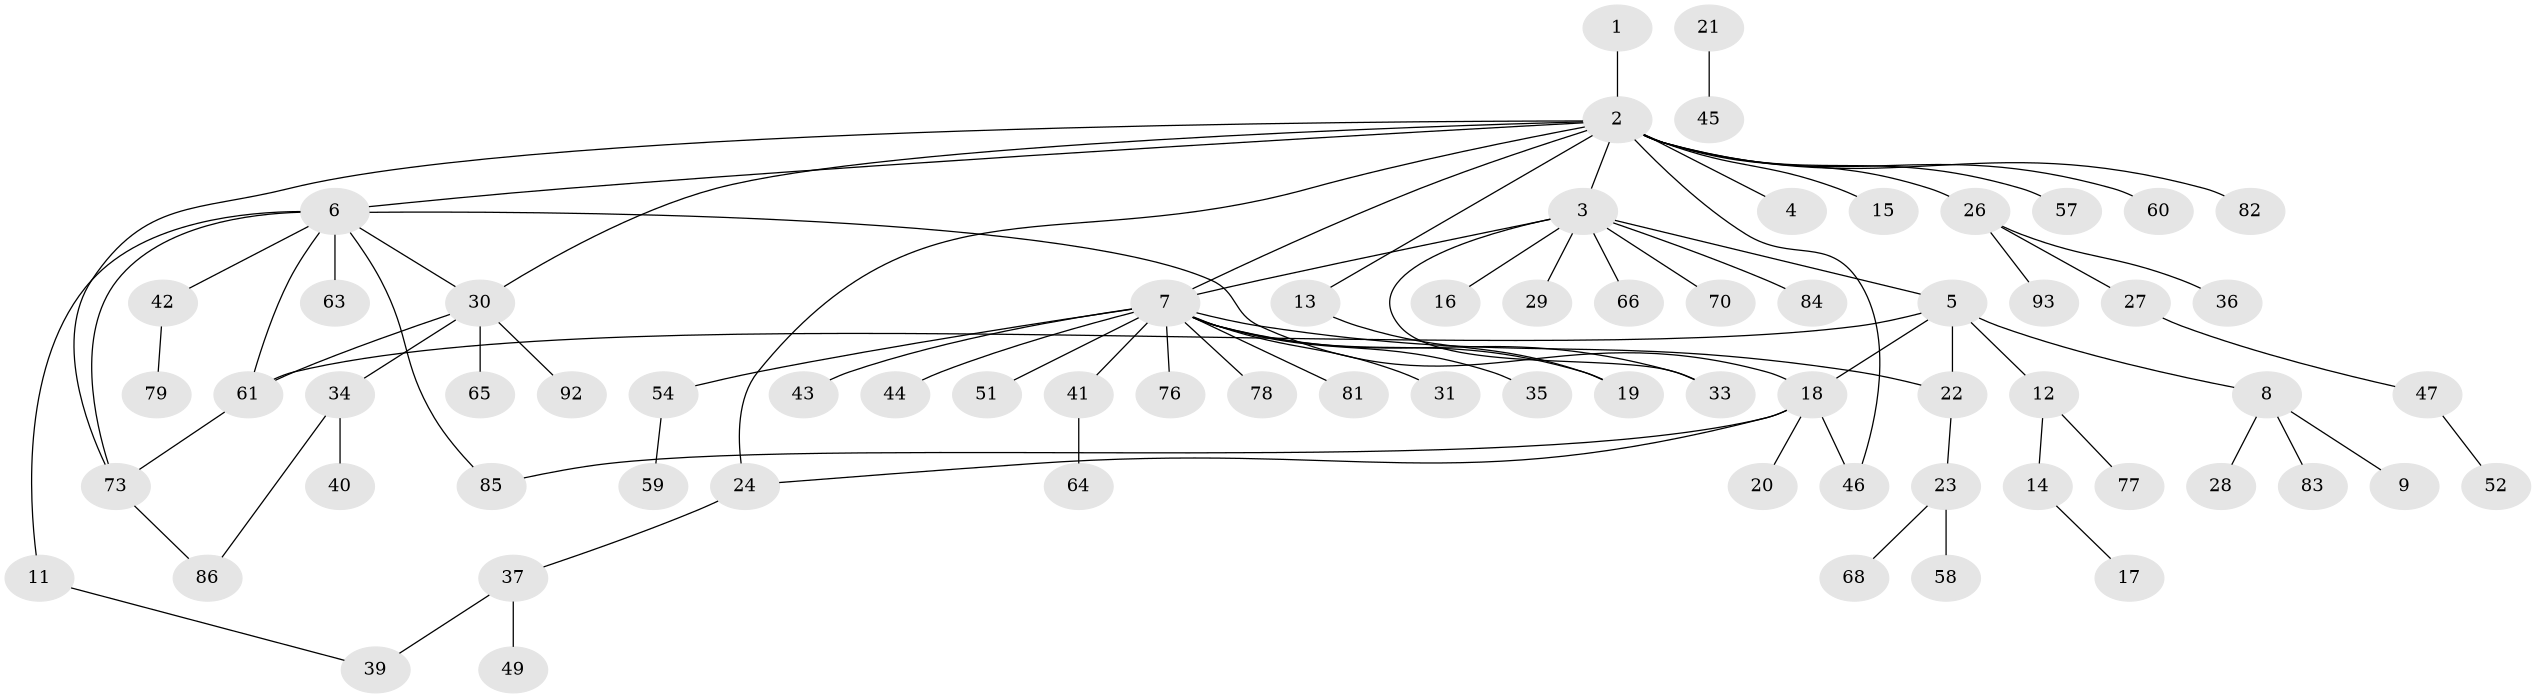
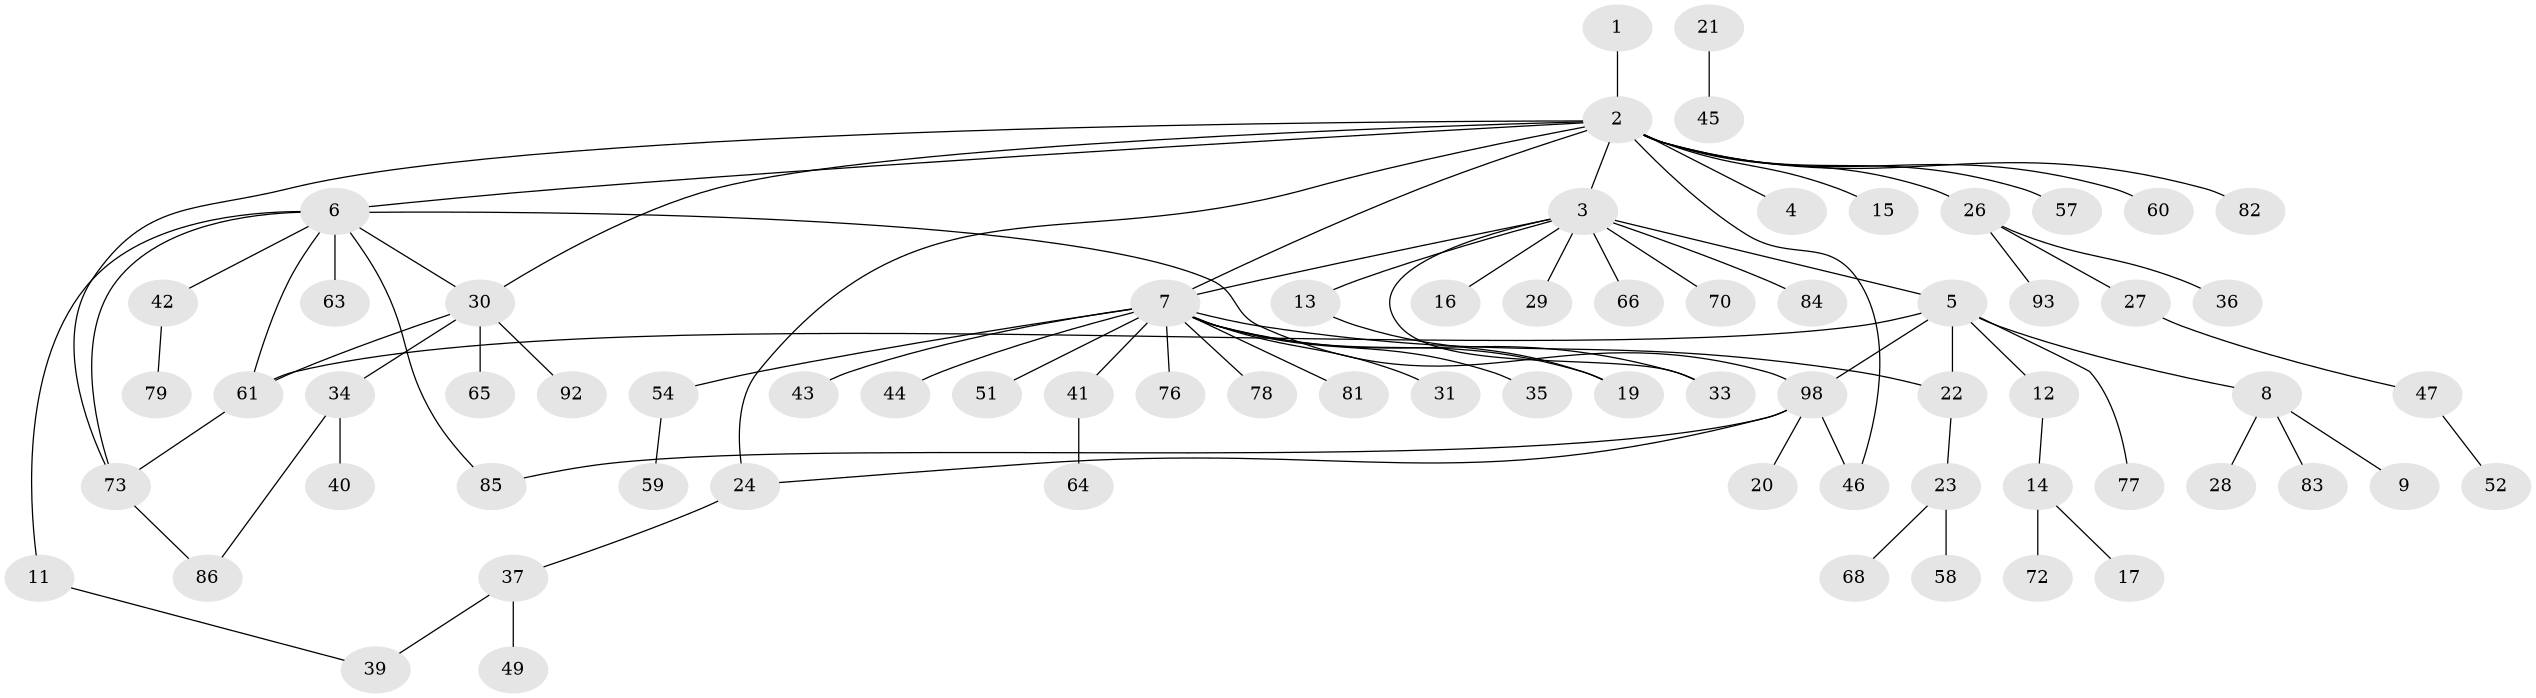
(1462, 211) -> (1404, 265)
(1812, 395) -> (1812, 395)
(2087, 441) -> (2080, 366)
none -> (2038, 578)
